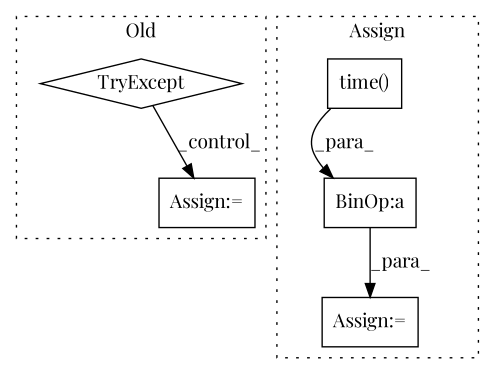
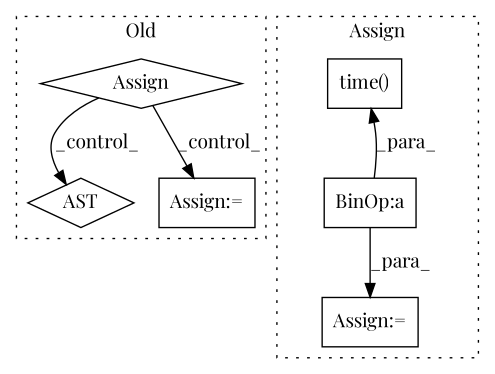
(141, 84) -> (141, 84)
(312, 137) -> (376, 150)
none -> (81, 203)
